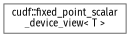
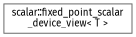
(65, 19) -> (68, 19)
